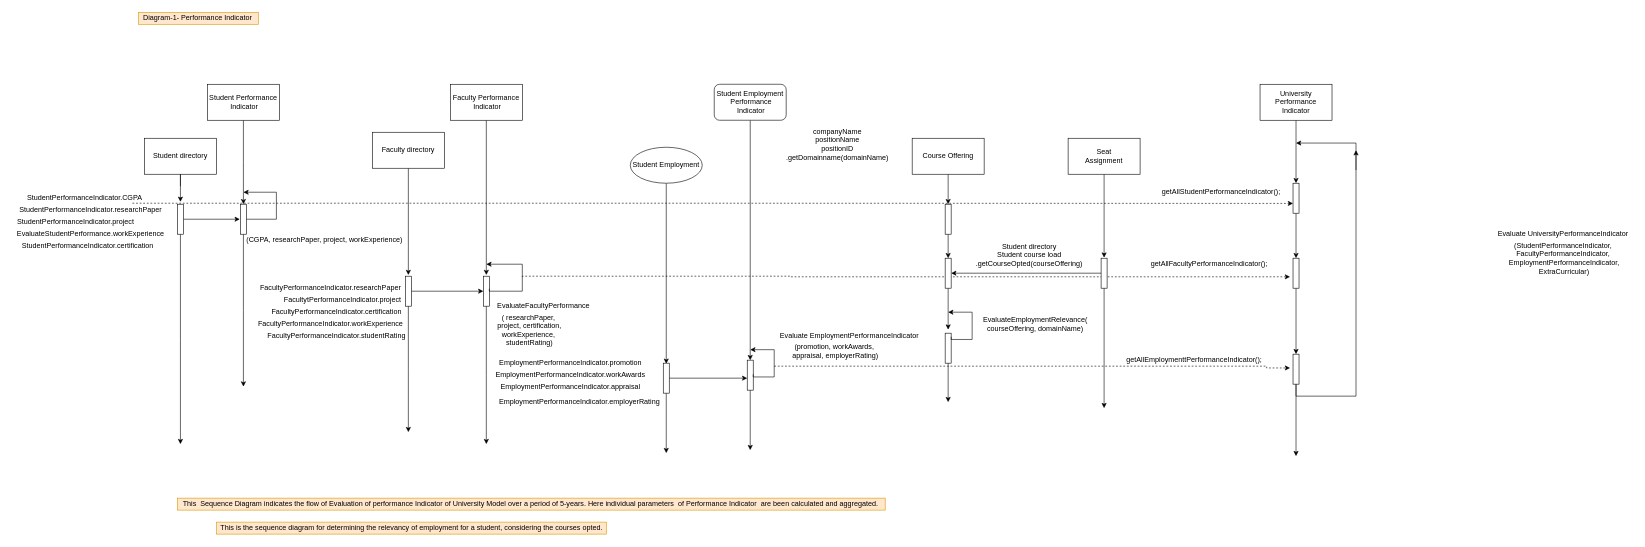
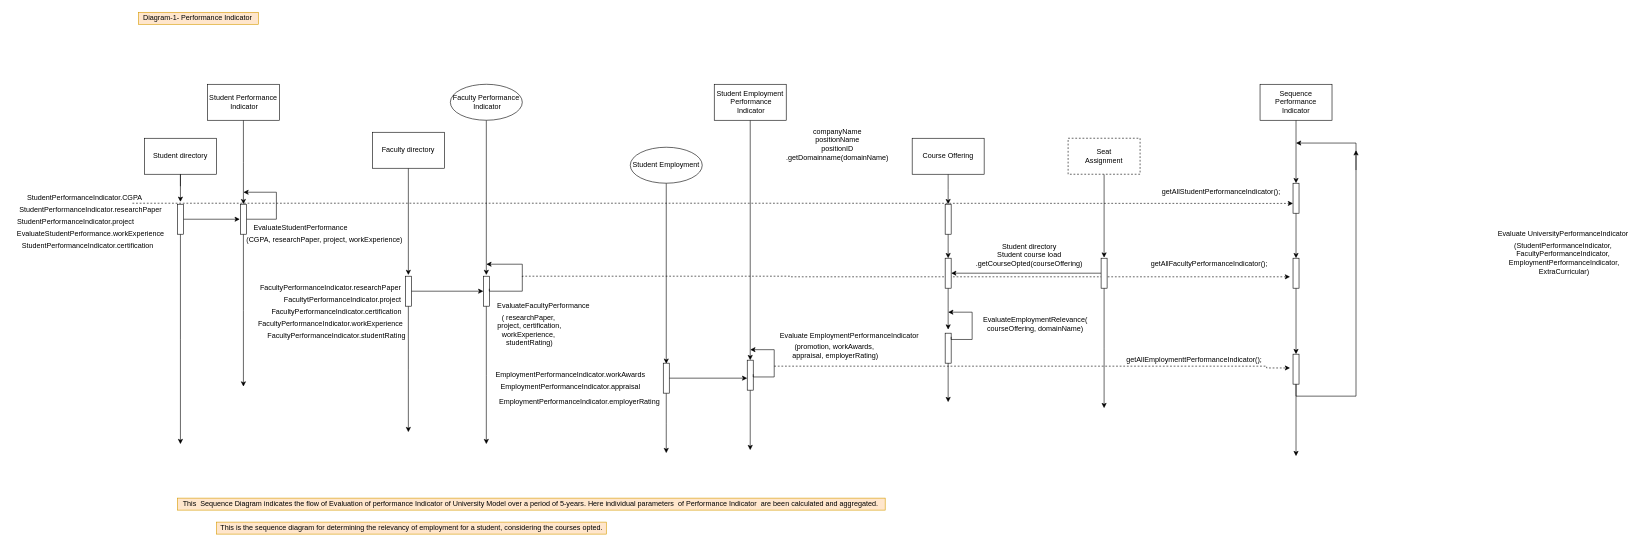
(486, 102) -> (486, 102)
(750, 102) -> (750, 102)
(1296, 102) -> (1296, 102)
(1104, 156) -> (1104, 156)
none -> (300, 228)
(570, 363) -> none
